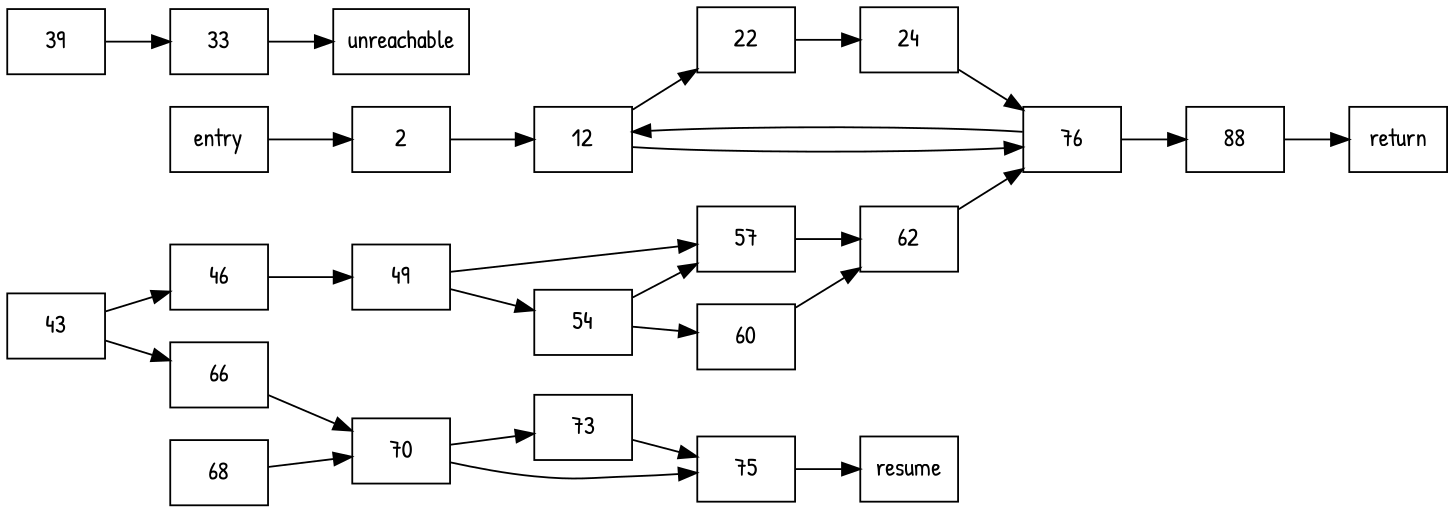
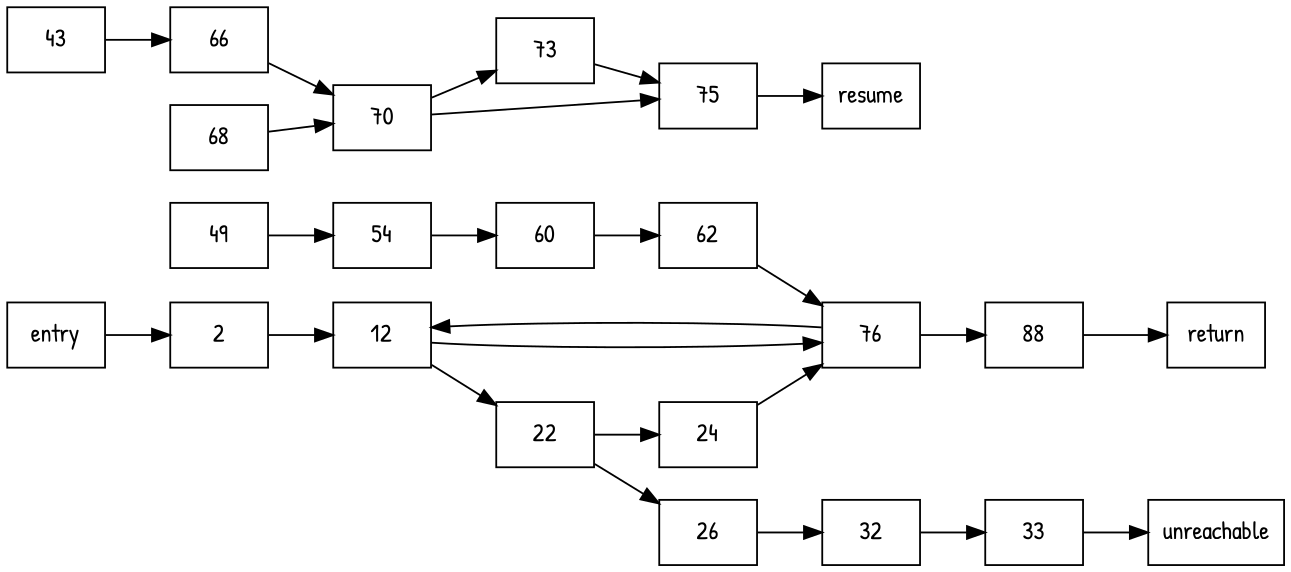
(56, 42) -> (871, 532)
(746, 239) -> none
(219, 277) -> none
none -> (708, 532)
